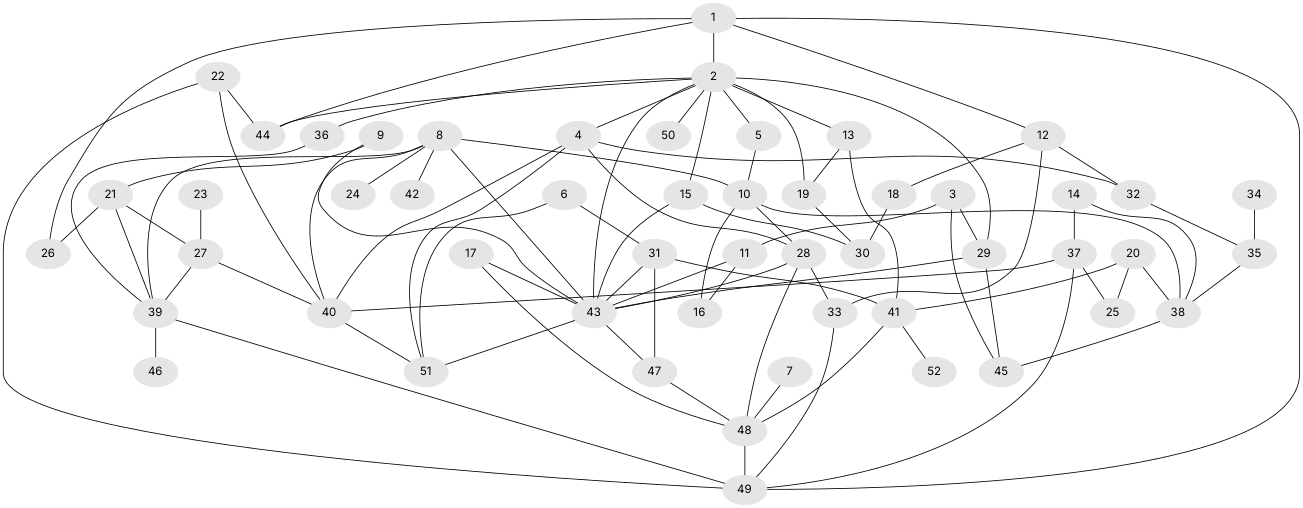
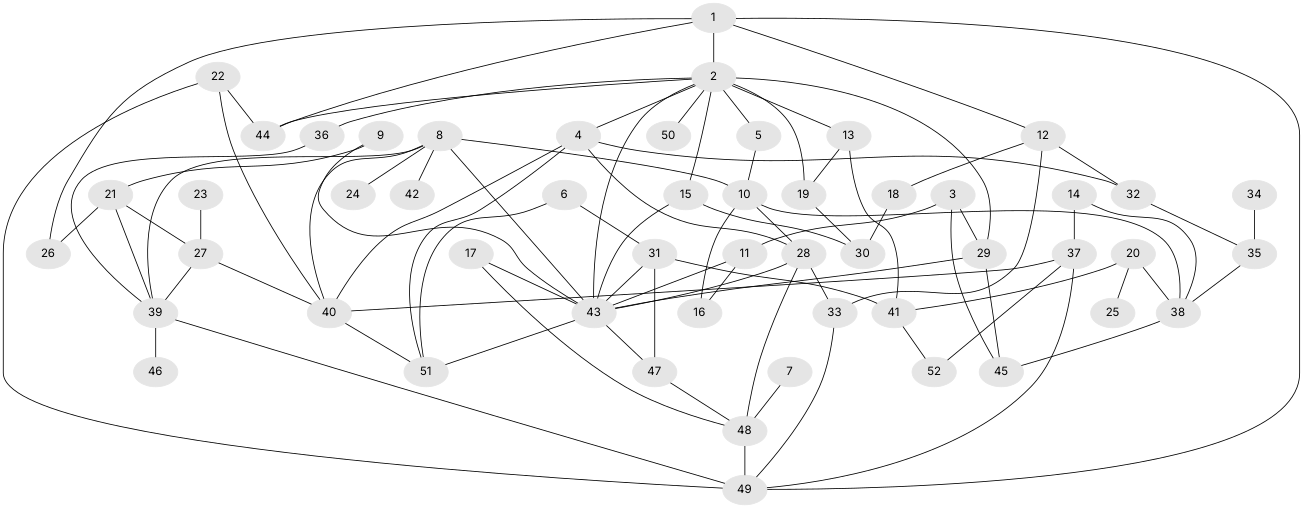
(1094, 284) -> (1004, 313)
(828, 380) -> none
